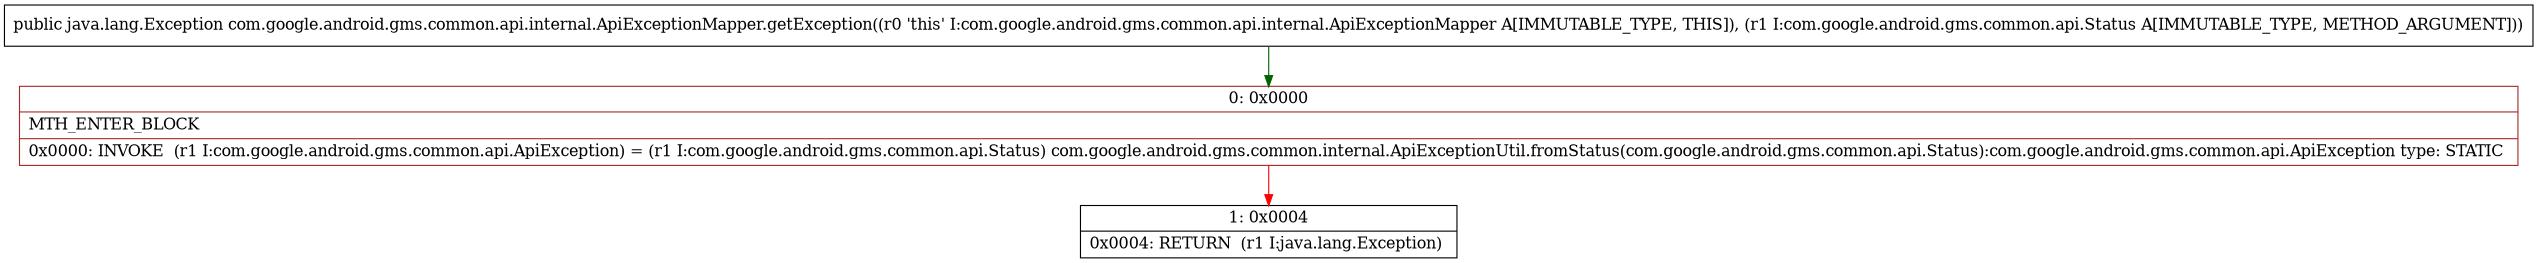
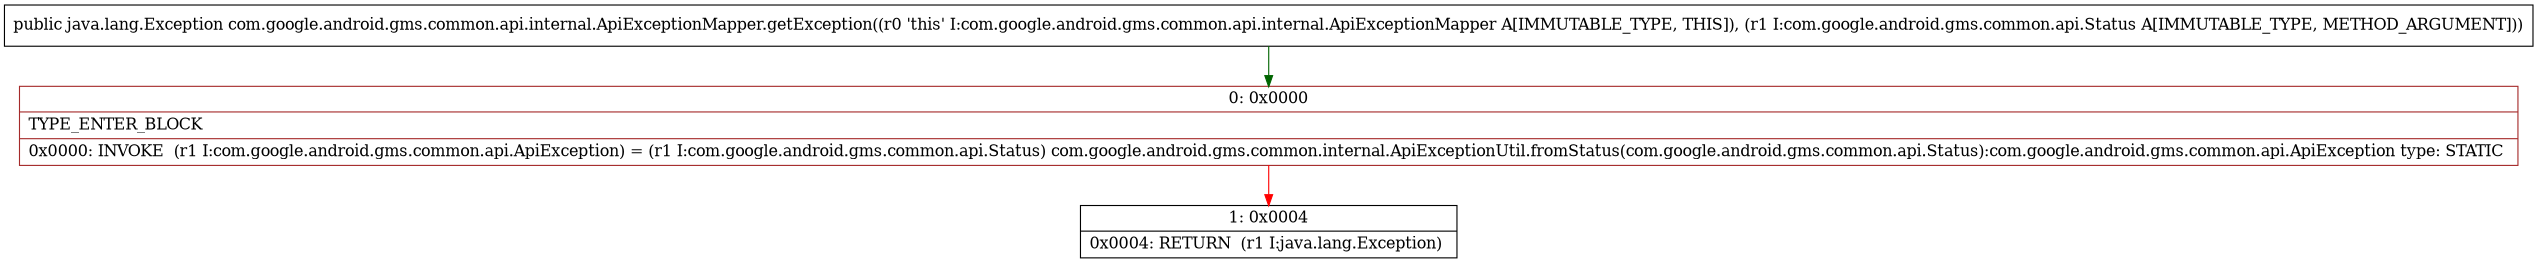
(114, 125) -> (116, 125)
